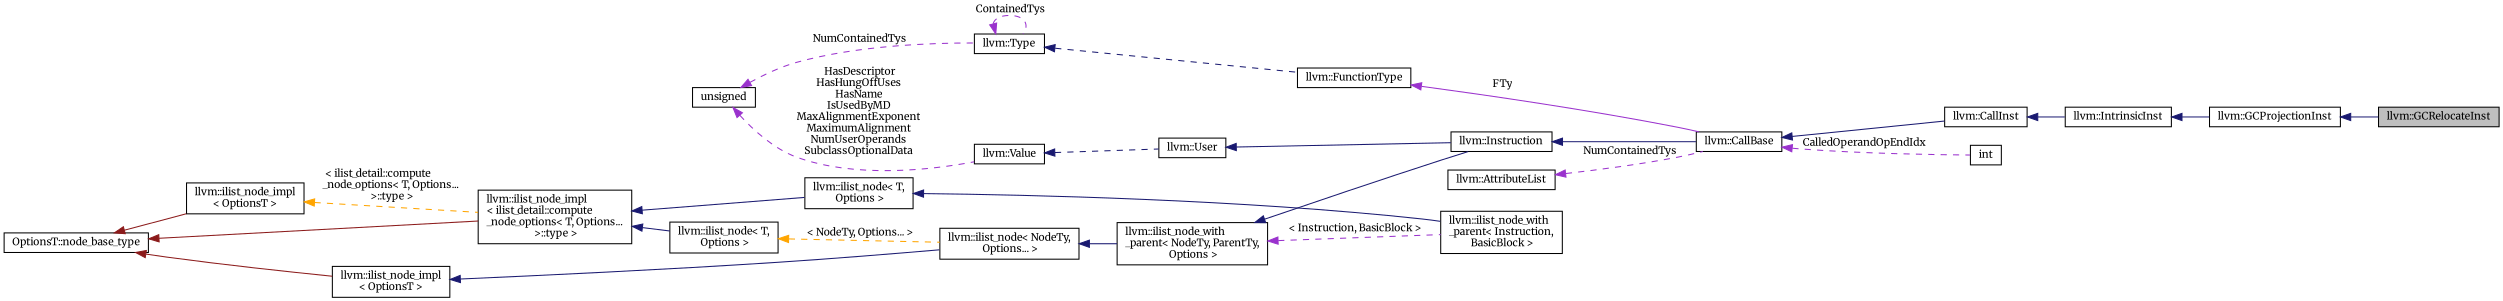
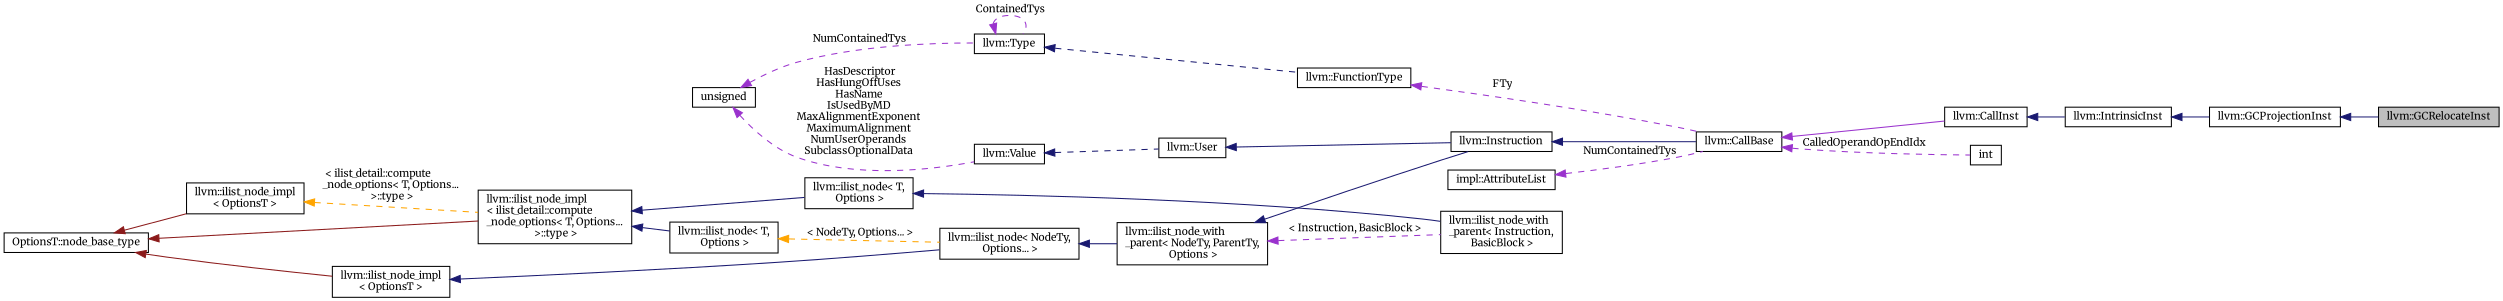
(1561, 107) -> (1561, 107)
(1868, 129) -> (1868, 129)
(1502, 180) -> (1502, 180)
